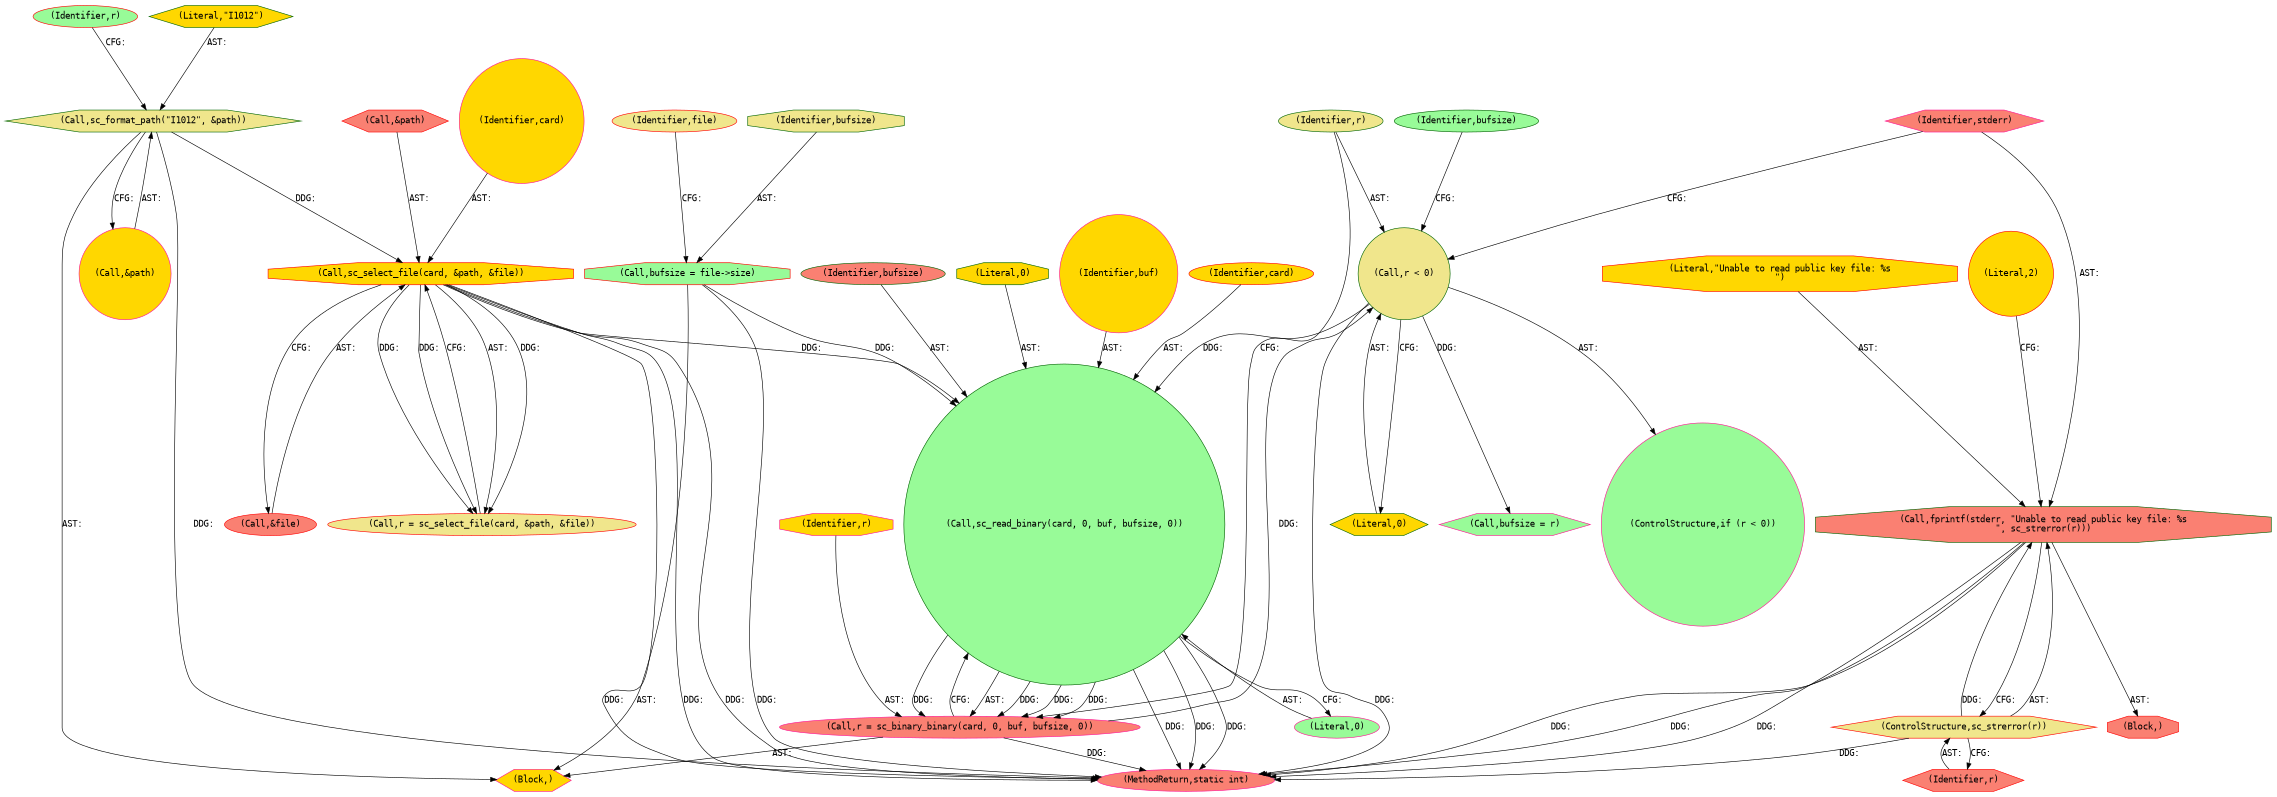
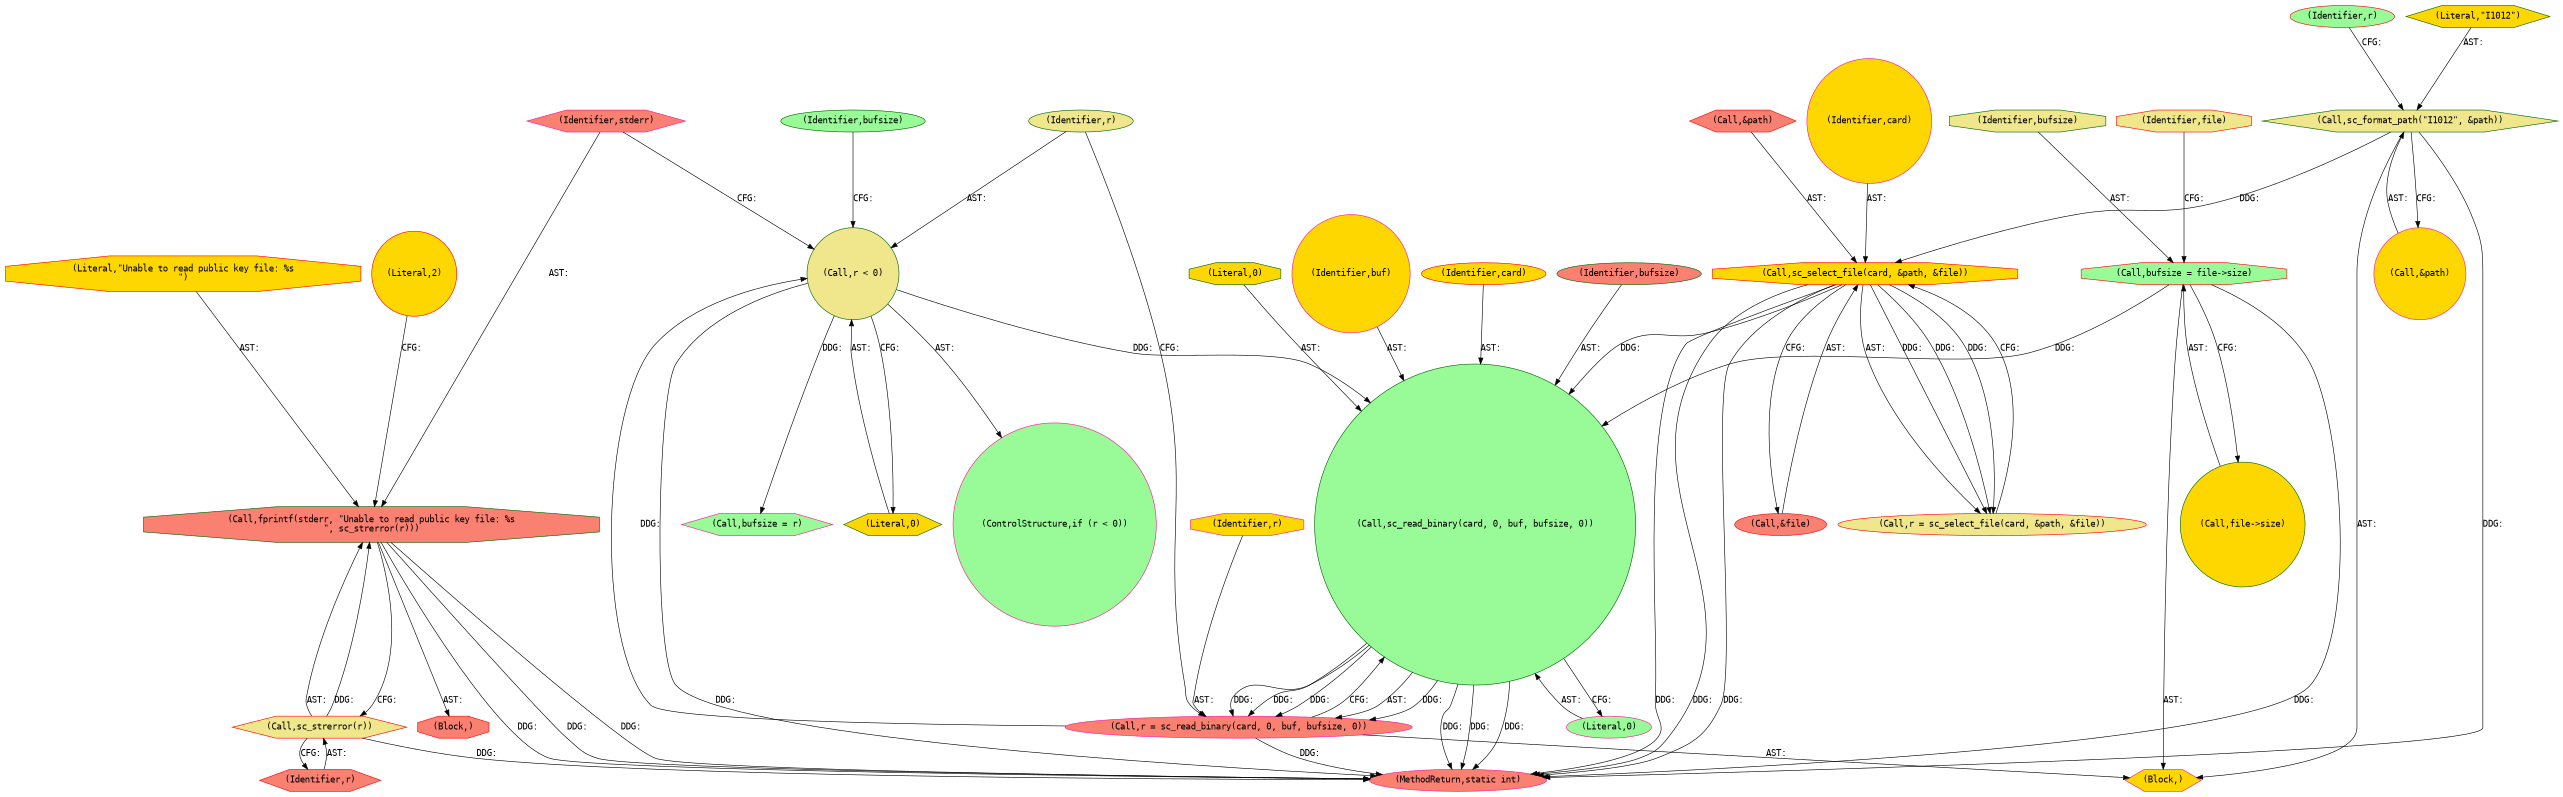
(674, 121) -> (2184, 121)
none -> (2243, 525)
(960, 727) -> (1239, 727)
(1964, 727) -> (320, 727)
